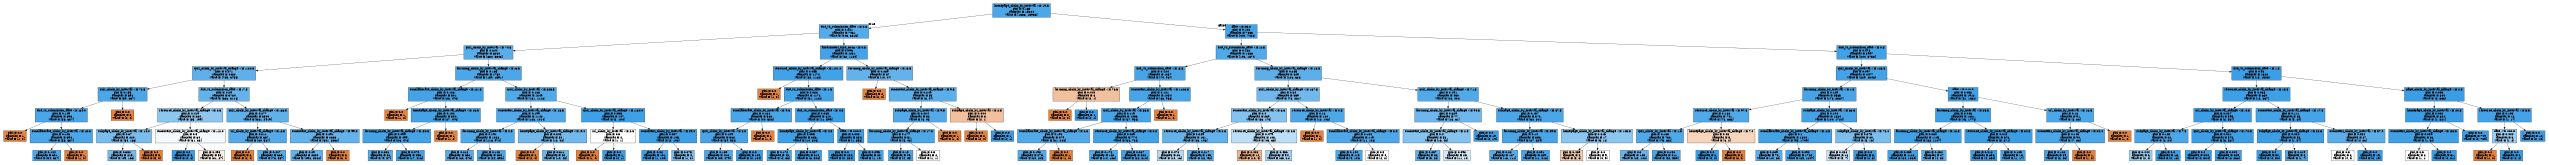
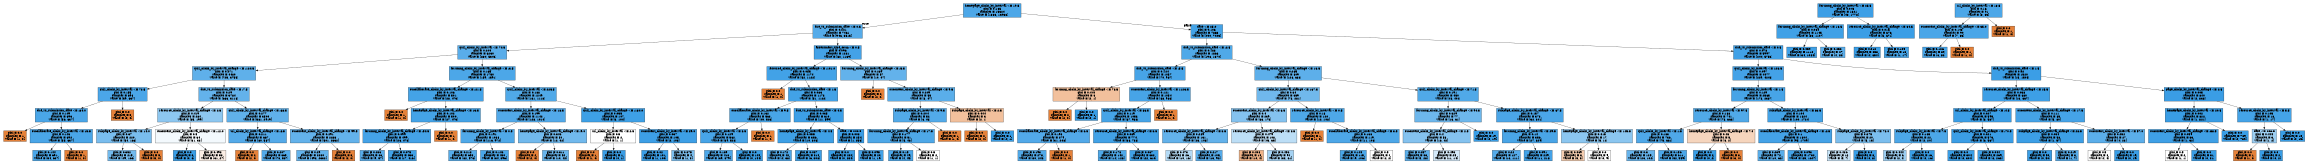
(1963, 94) -> none
